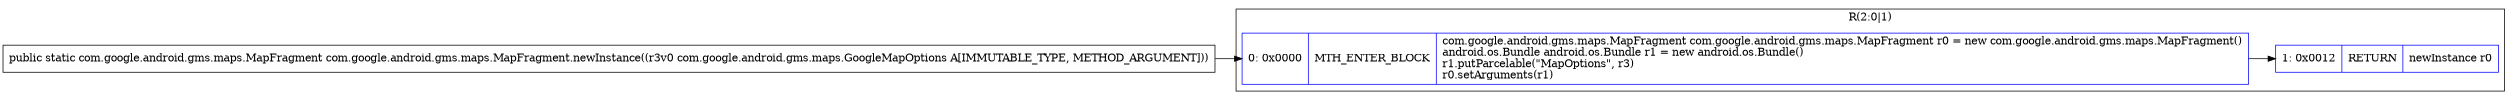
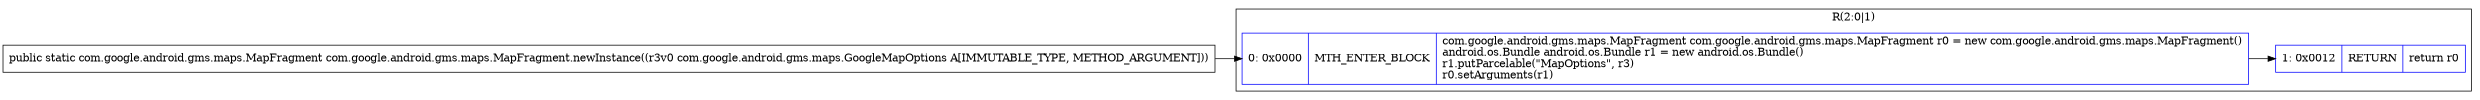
(2451, 58) -> (2434, 58)
